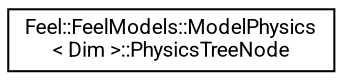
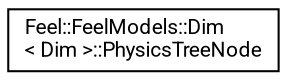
(171, 40) -> (143, 40)
